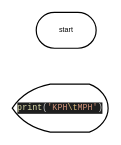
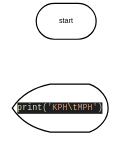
(66, 30) -> (66, 21)
